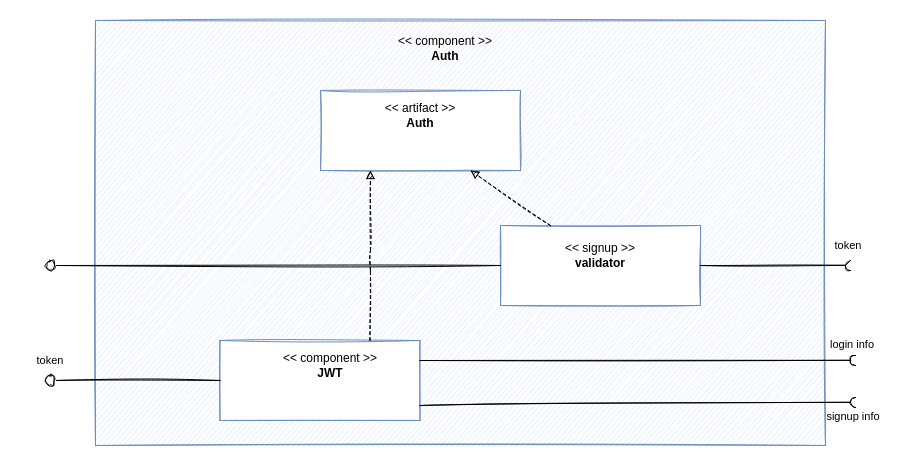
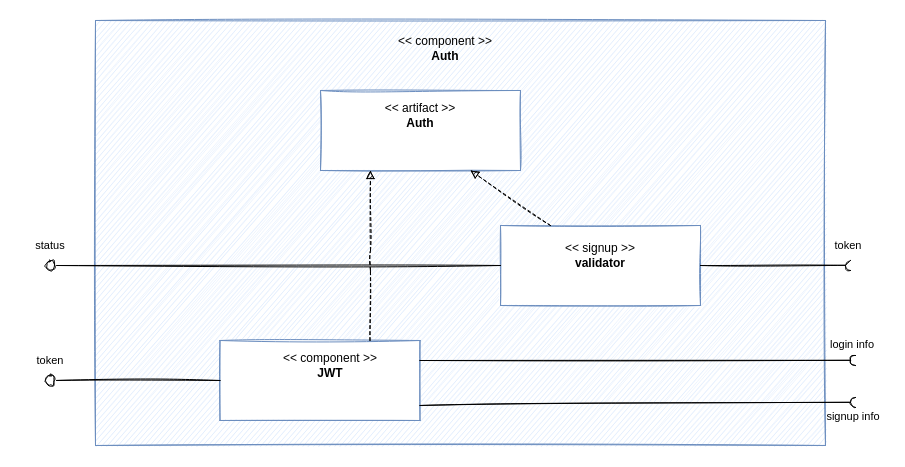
none -> (51, 246)
